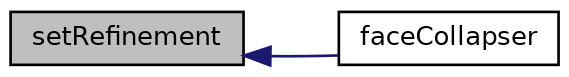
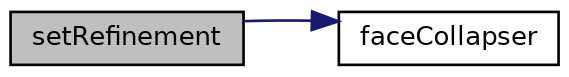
(305, 56) -> (278, 21)
